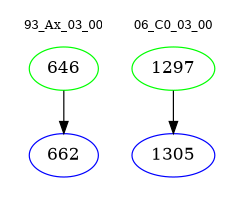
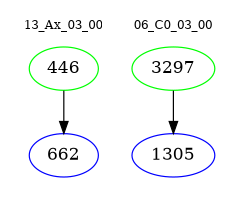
(64, 26) -> (64, 26)
(64, 69) -> (64, 69)
(173, 69) -> (173, 69)
